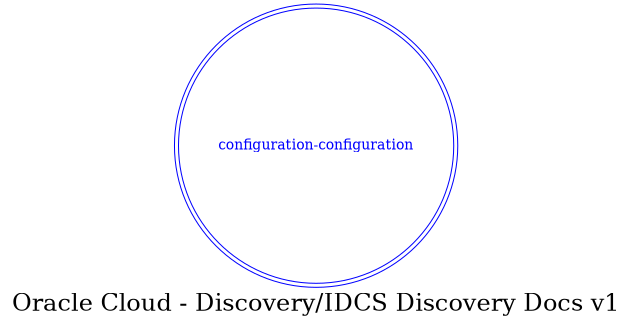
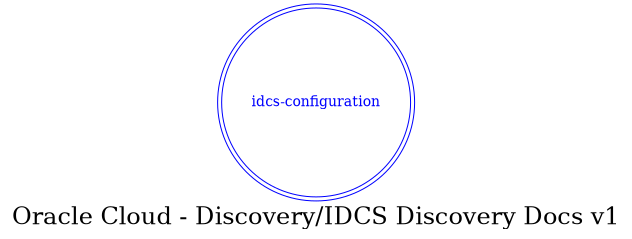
(316, 146) -> (316, 102)
